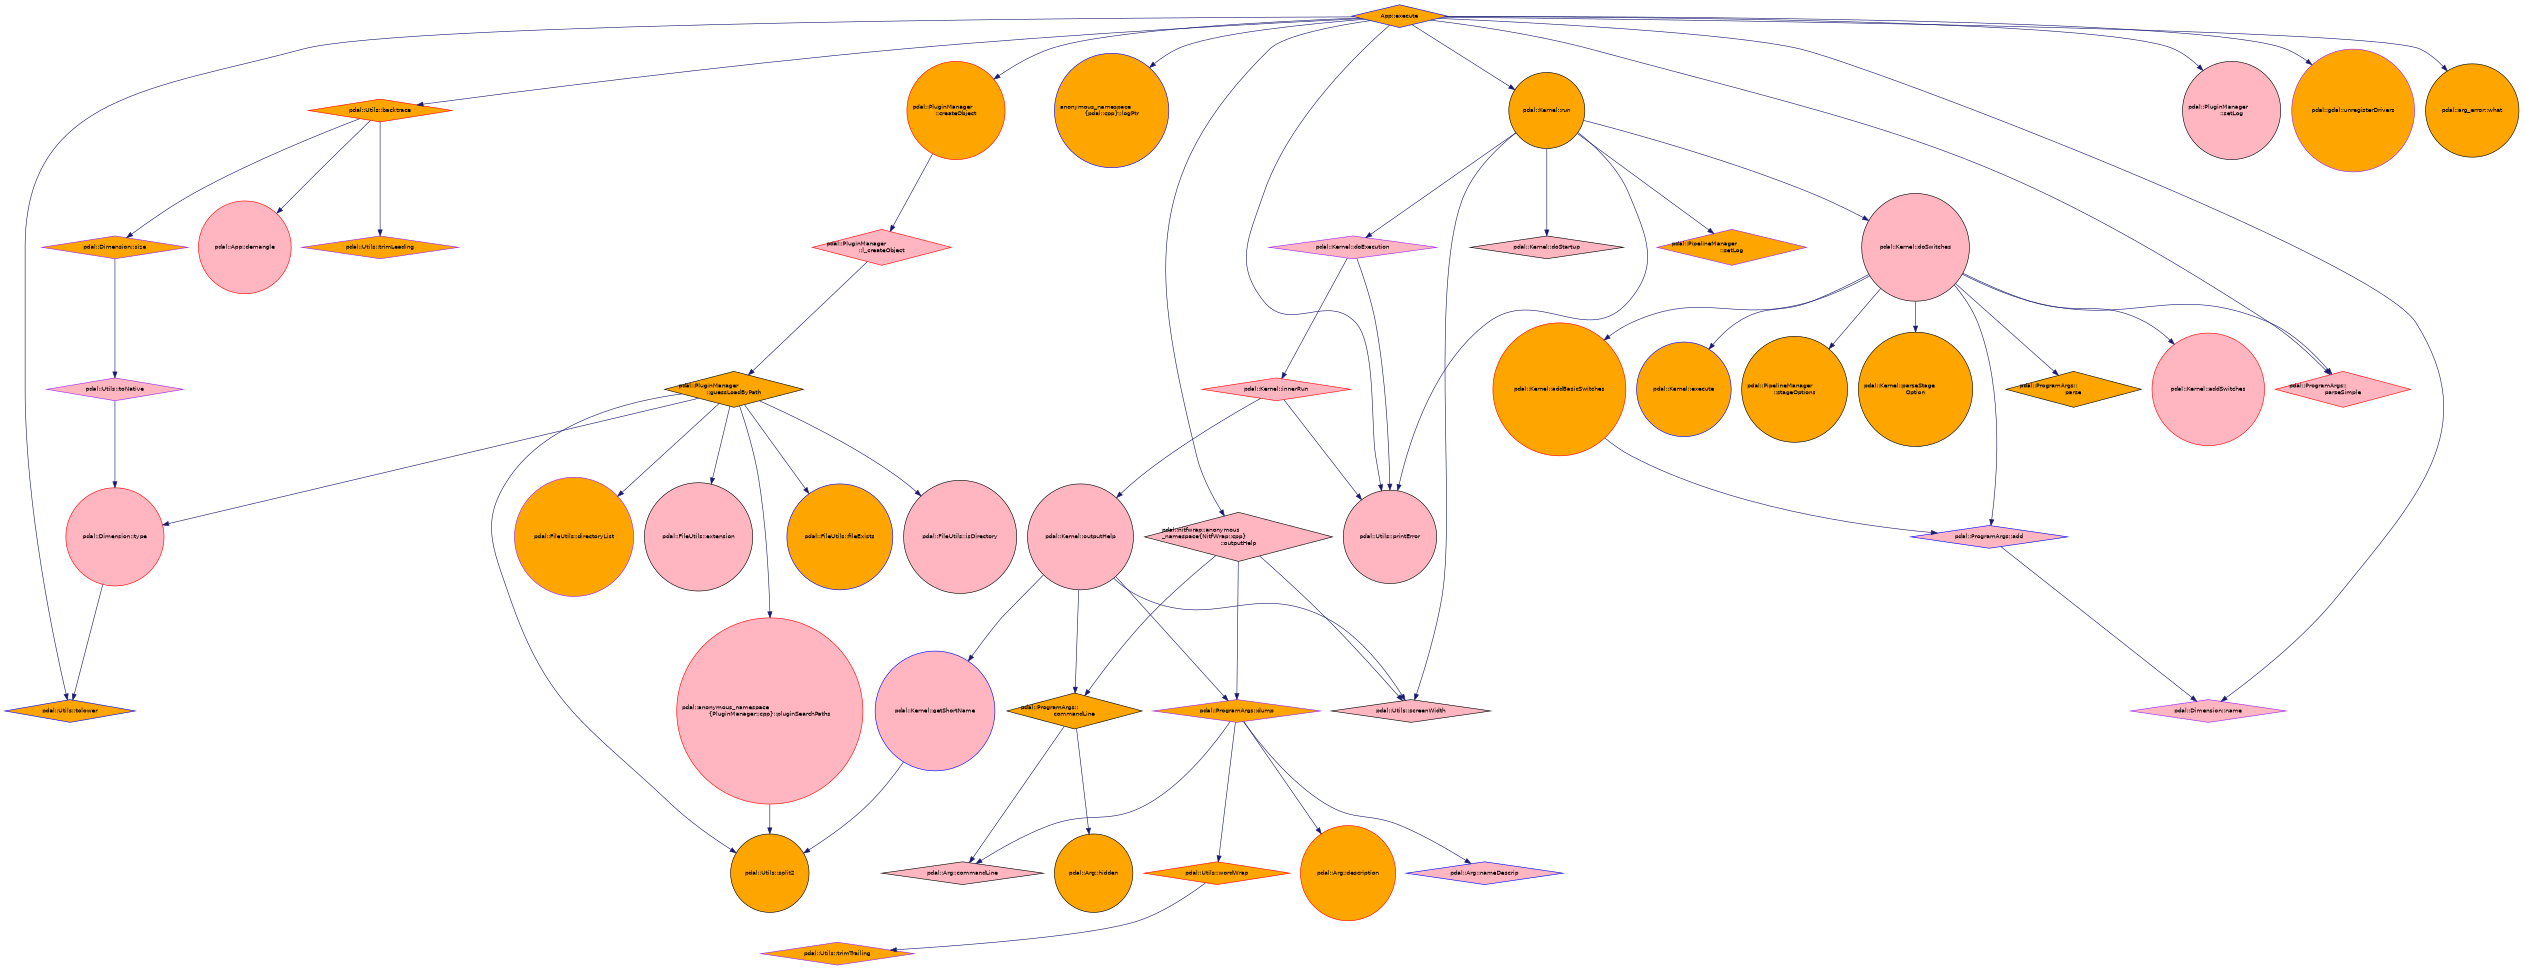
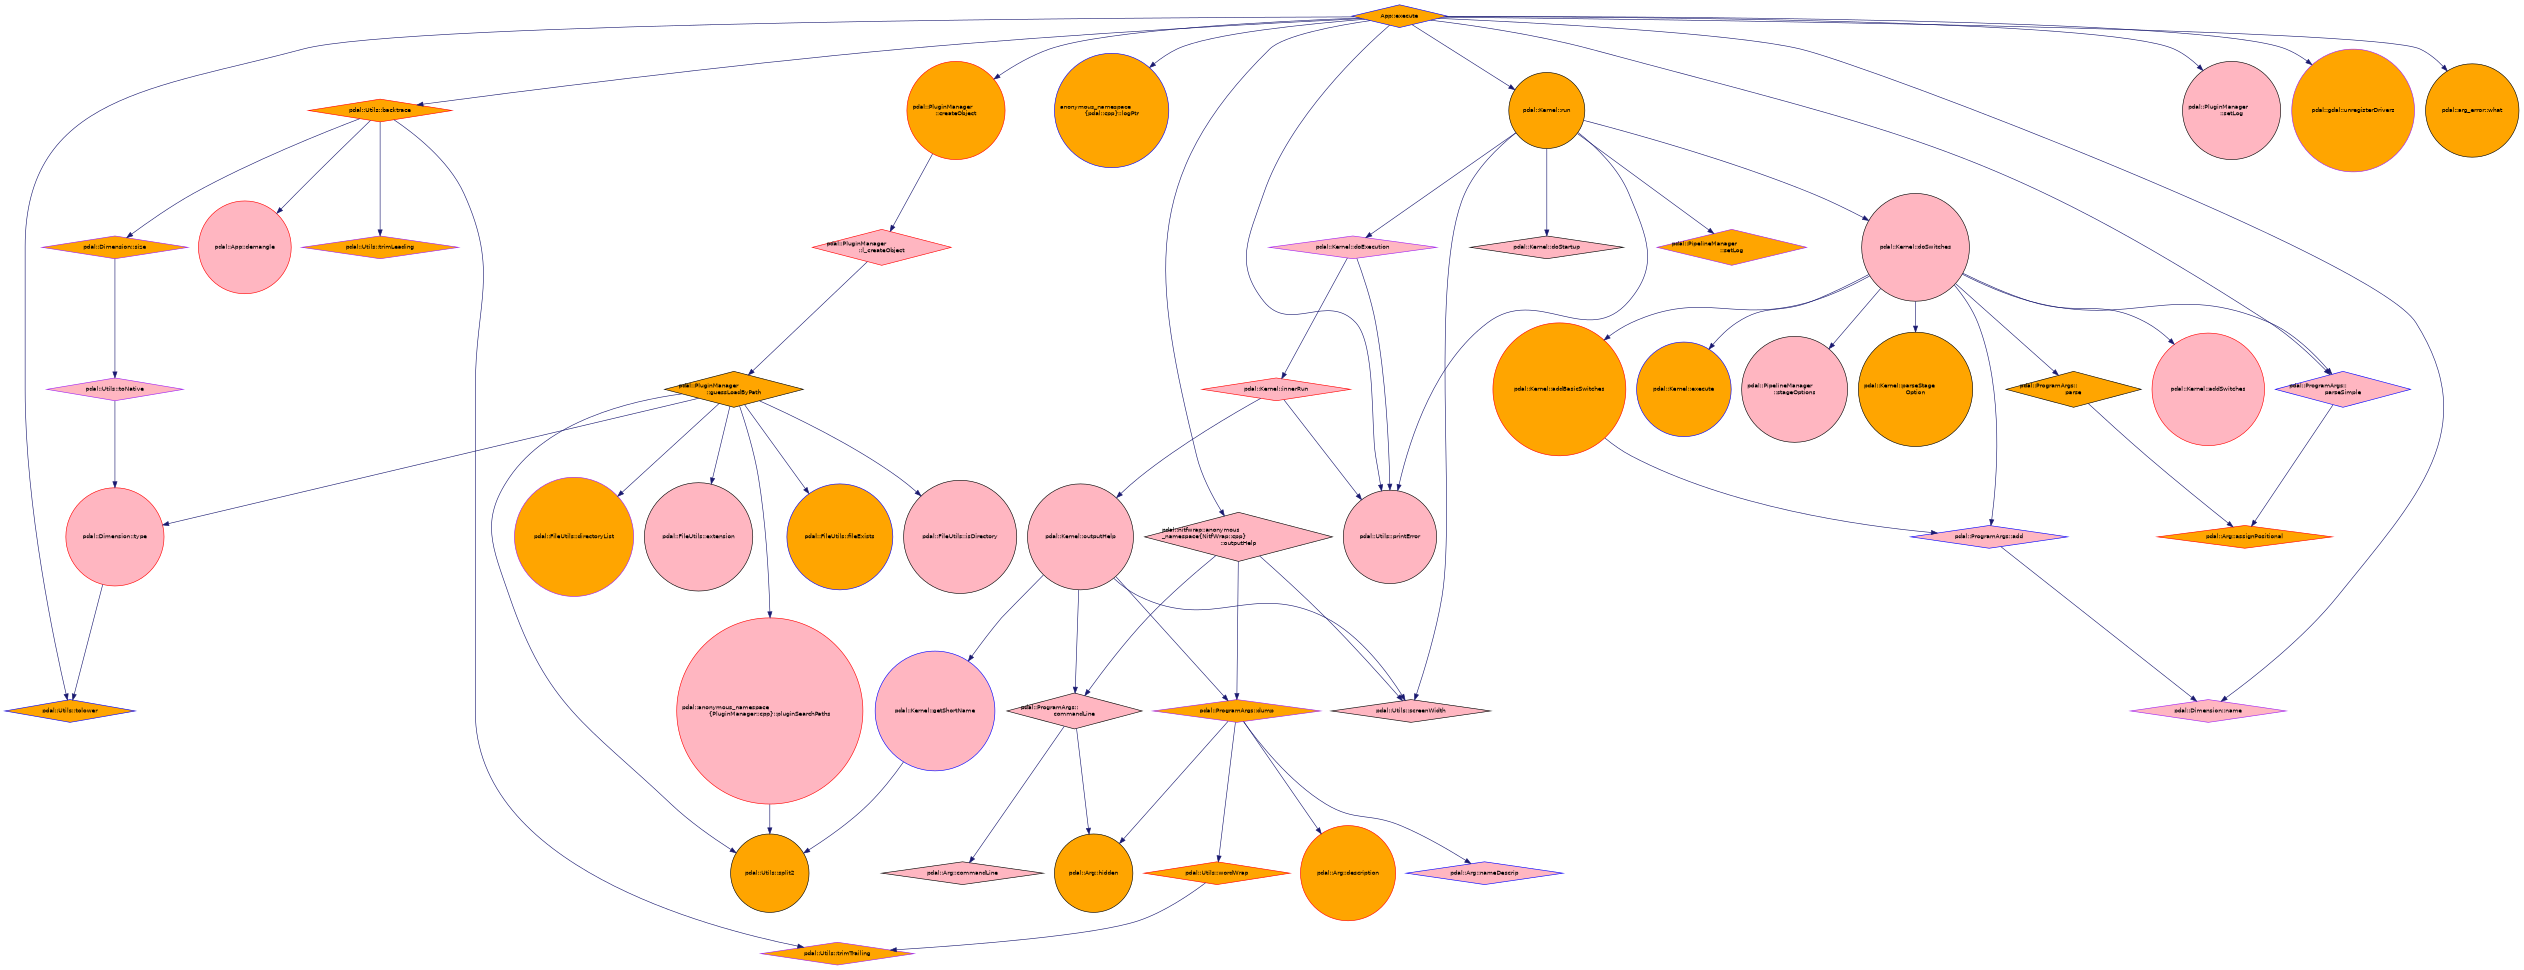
(1795, 389) -> (1795, 389)
(2343, 389) -> (2343, 389)
none -> (2245, 537)
none -> (475, 614)
(1075, 711) -> (1075, 711)
(1119, 815) -> (1176, 780)
